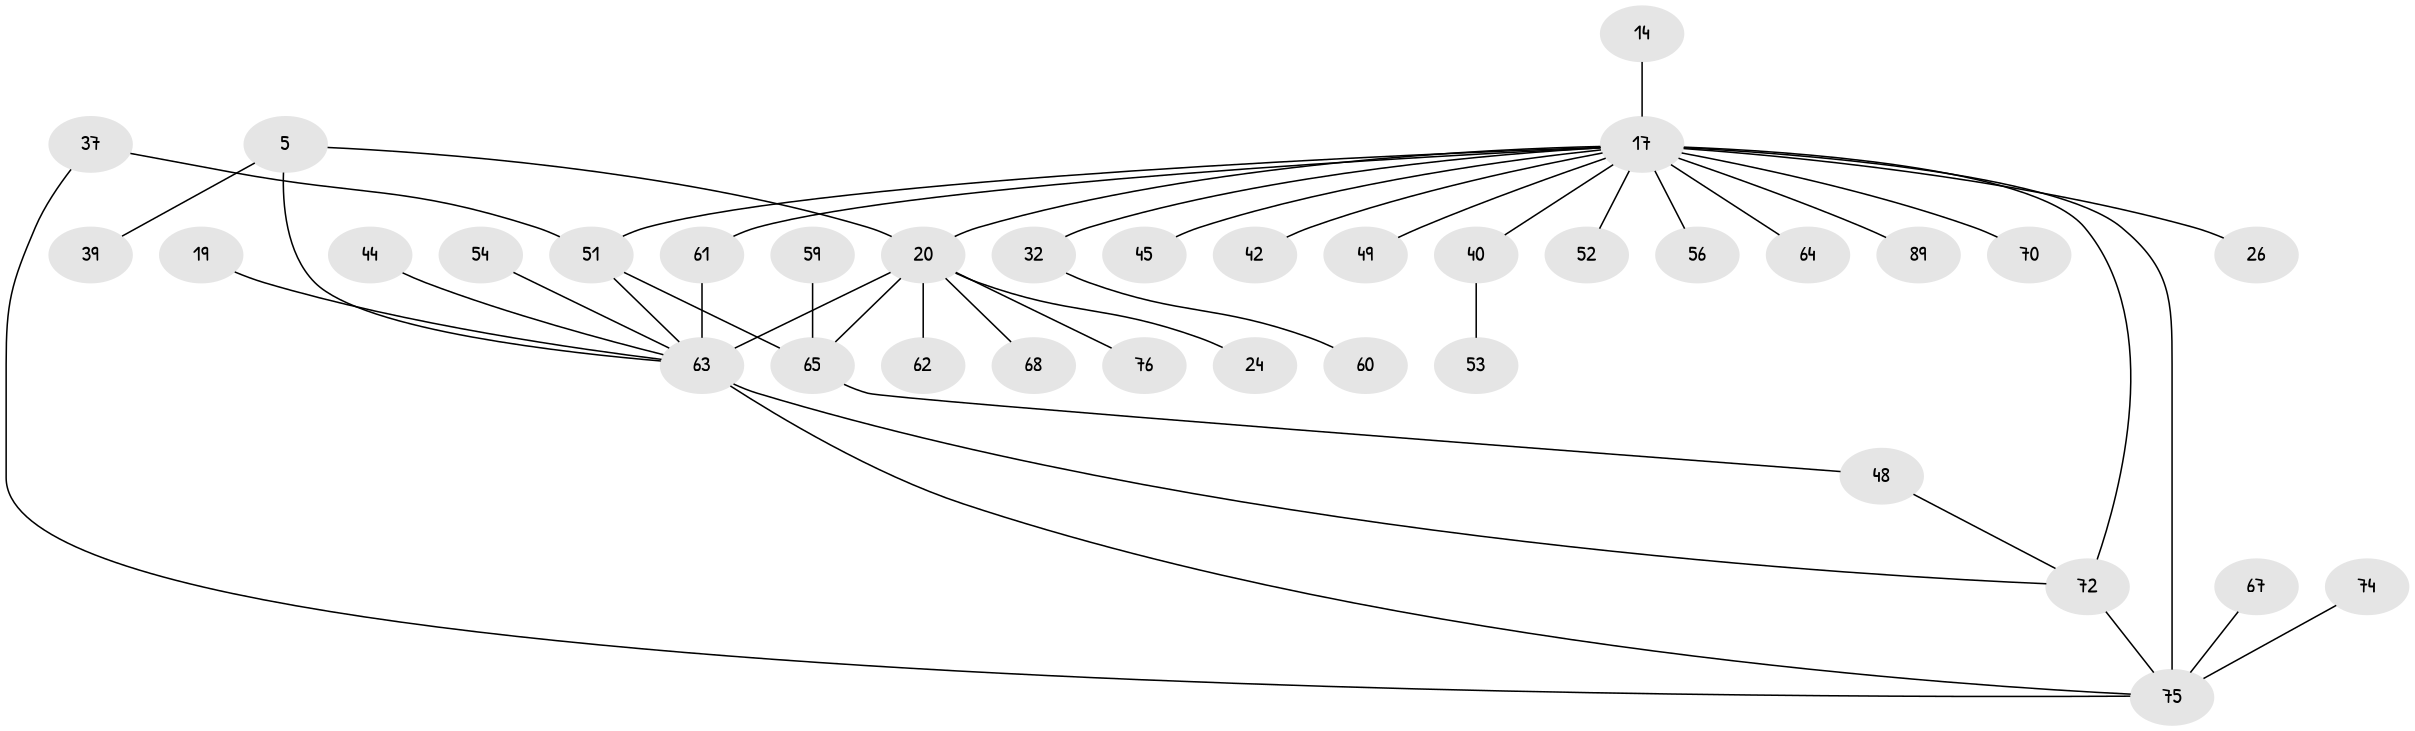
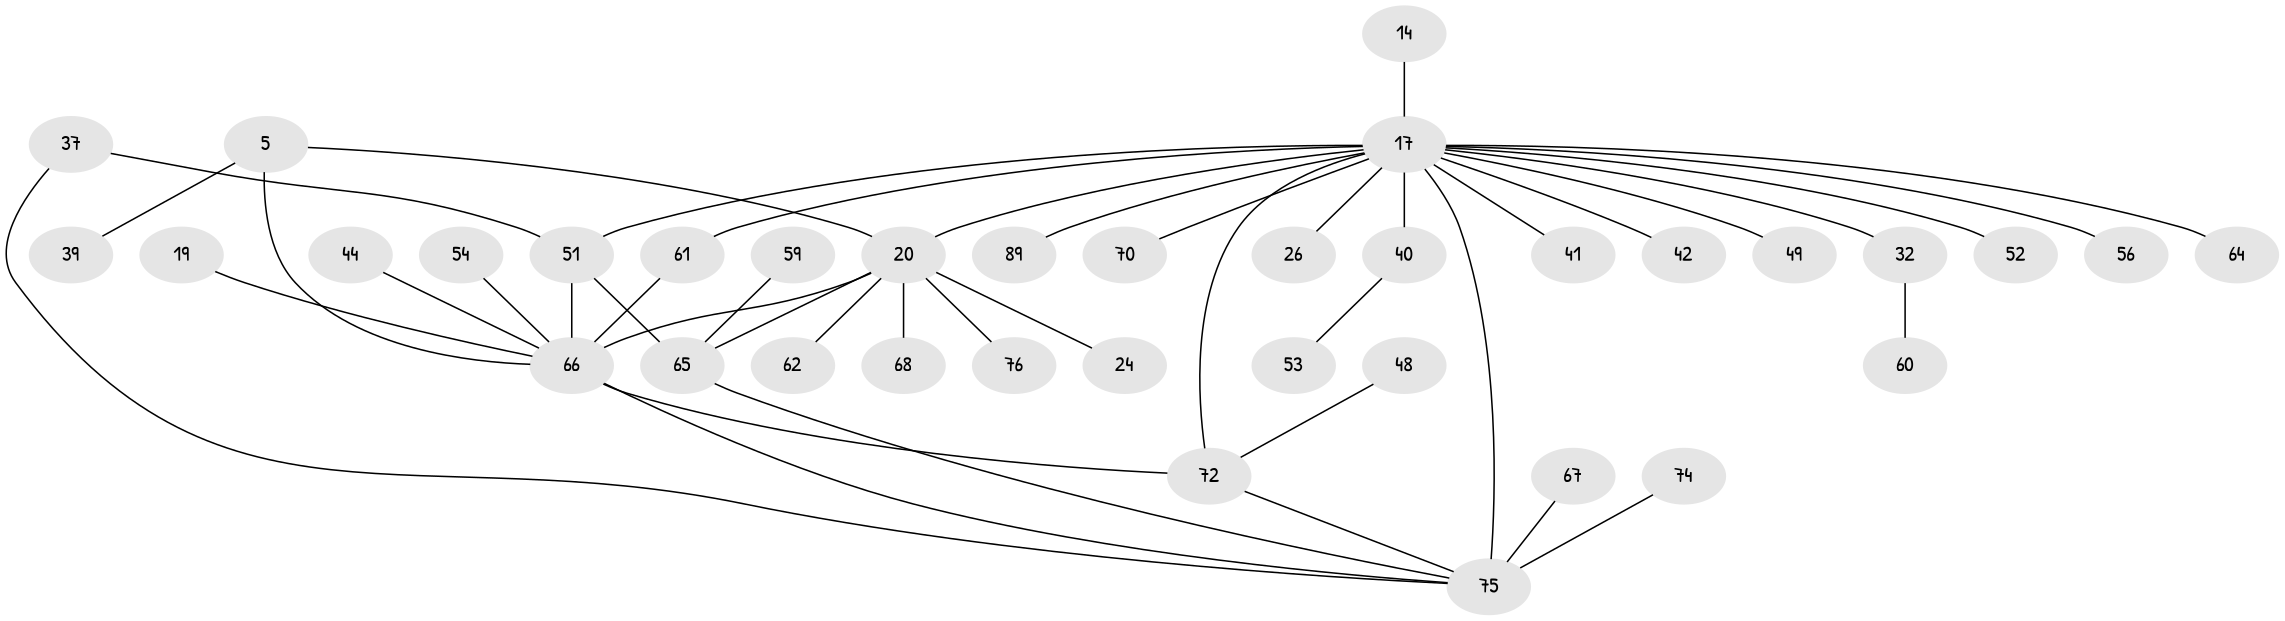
(1144, 255) -> (1573, 255)
(702, 366) -> (572, 366)
(1341, 433) -> (1078, 496)
